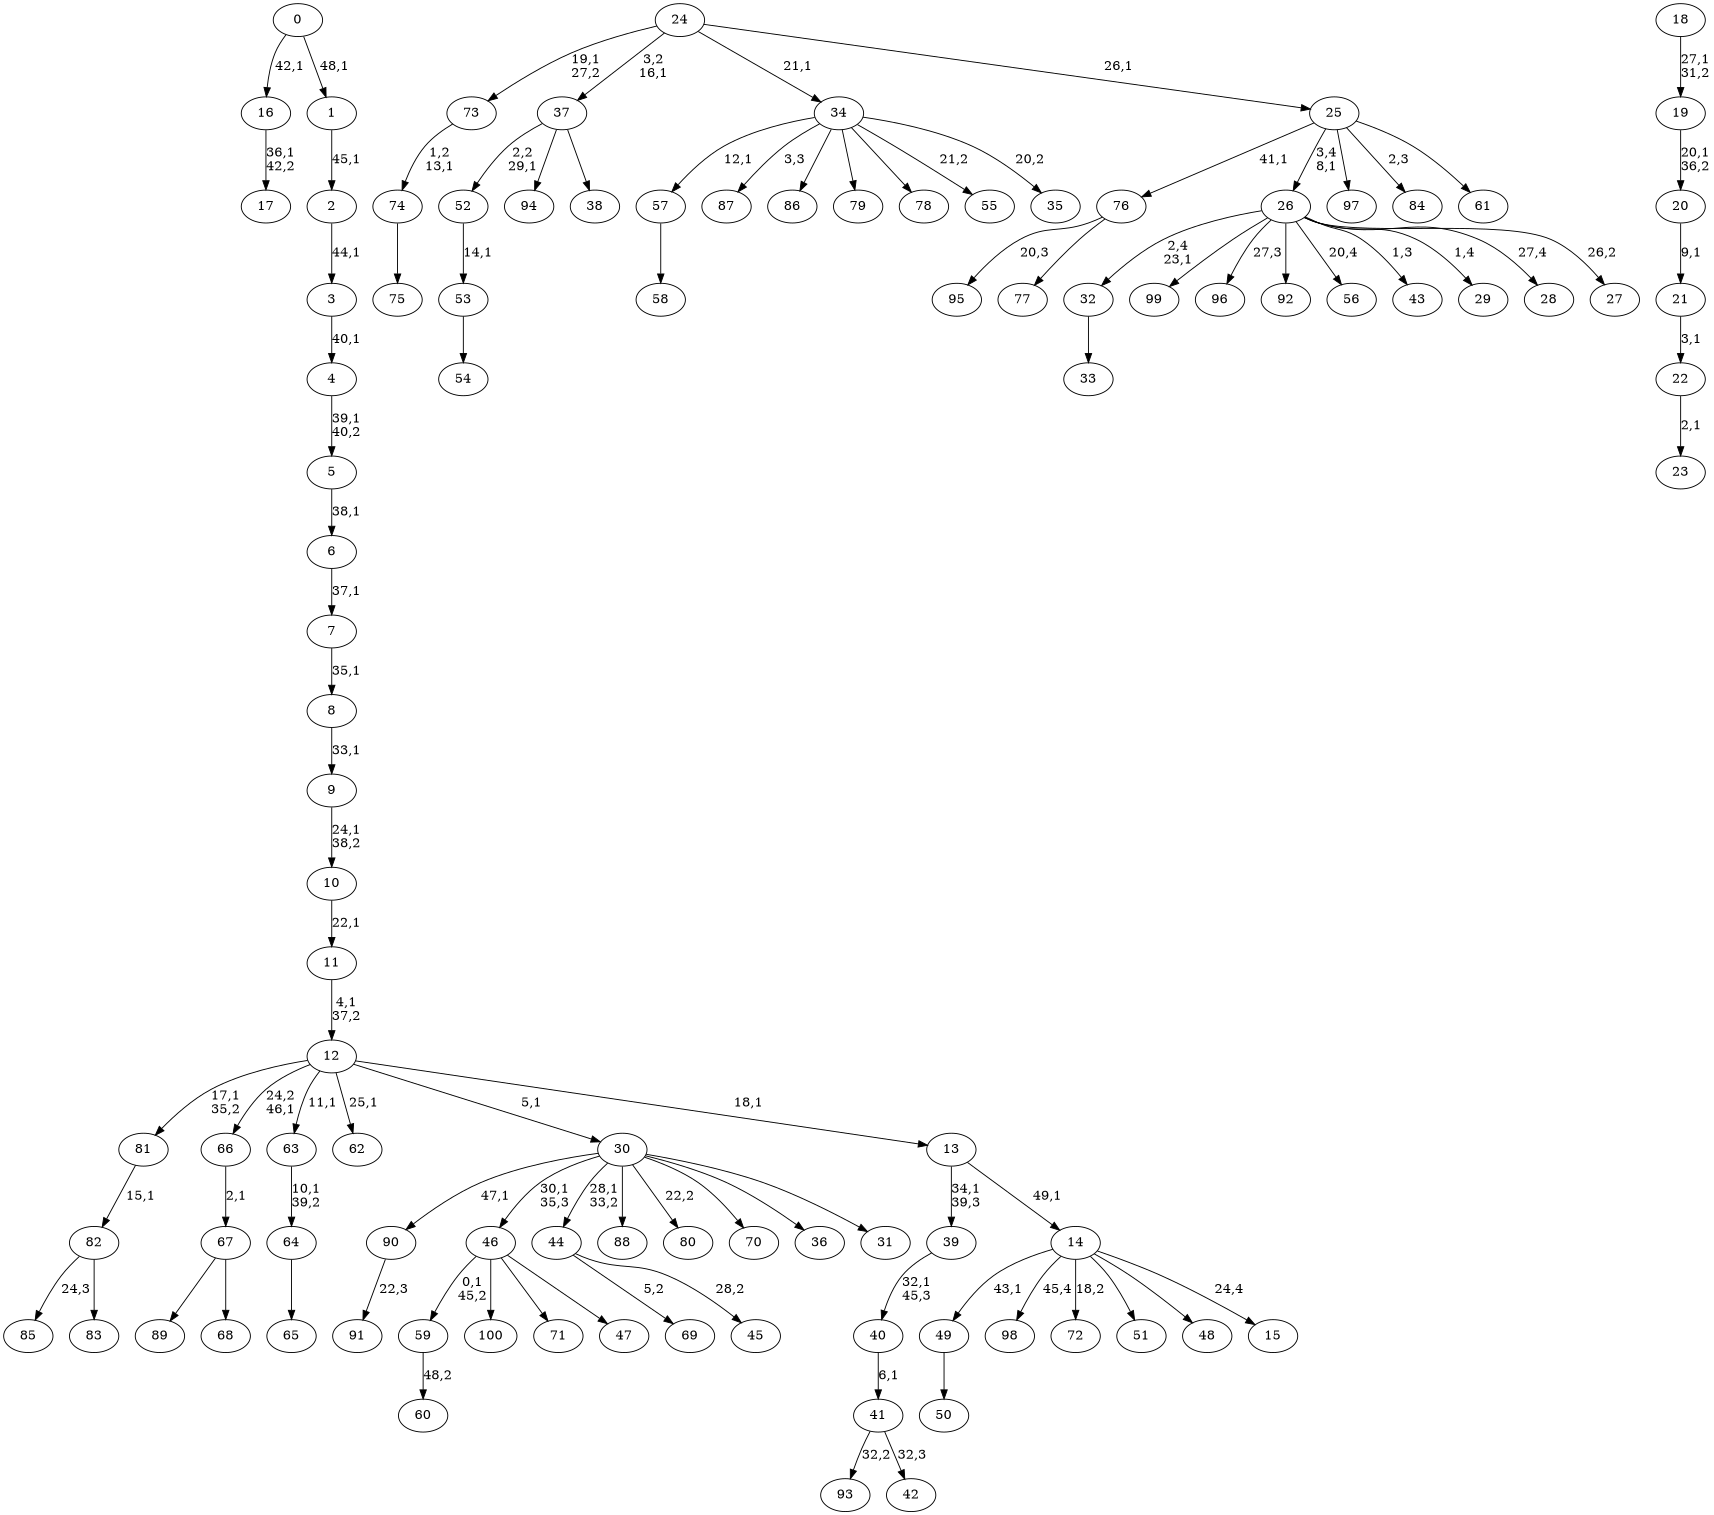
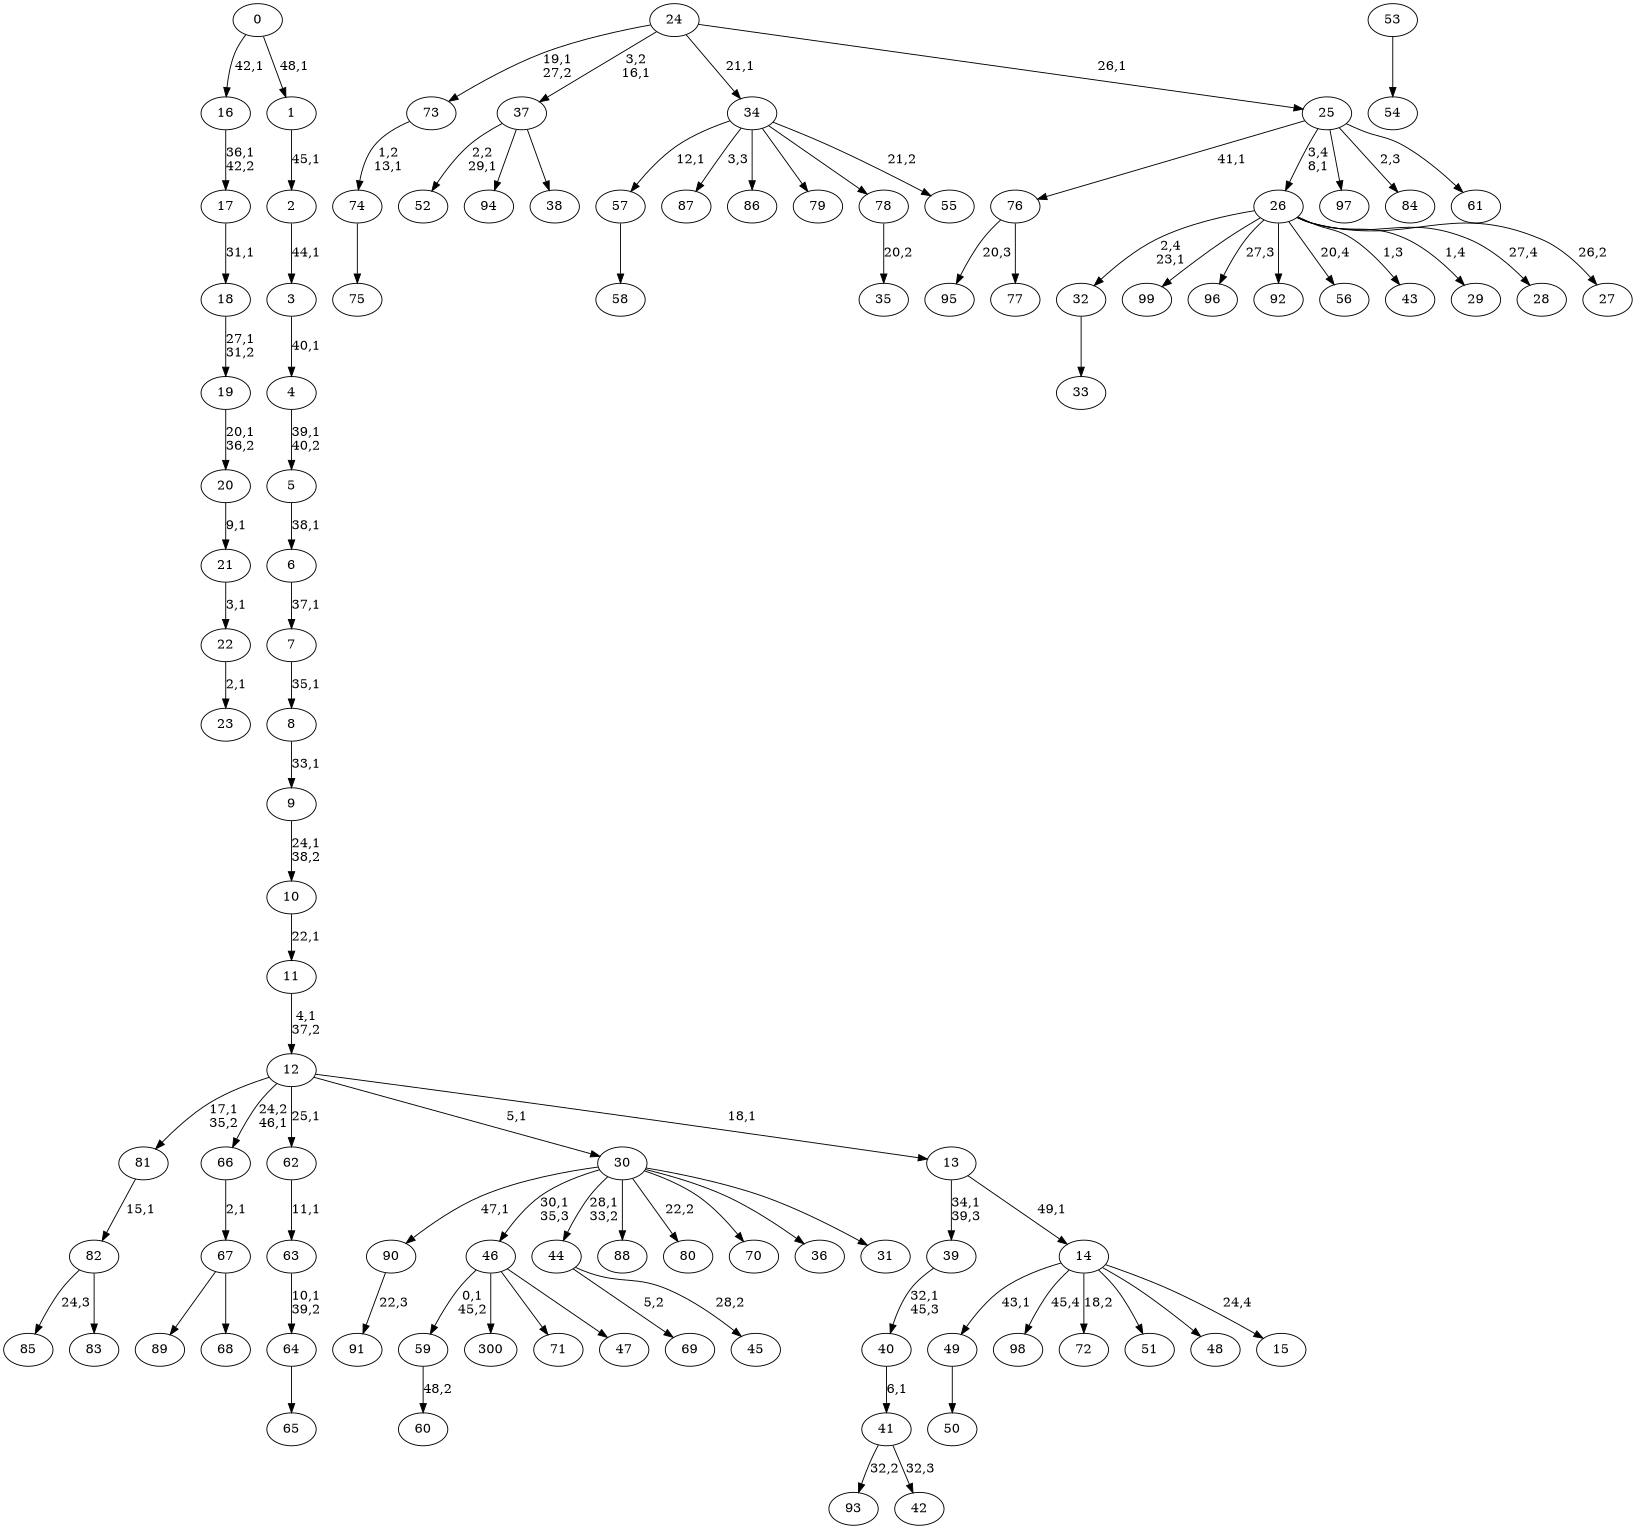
(954, 139) -> (884, 249)
none -> (226, 249)
(463, 249) -> none
(305, 1096) -> (292, 1205)
(491, 1336) -> (491, 1350)
